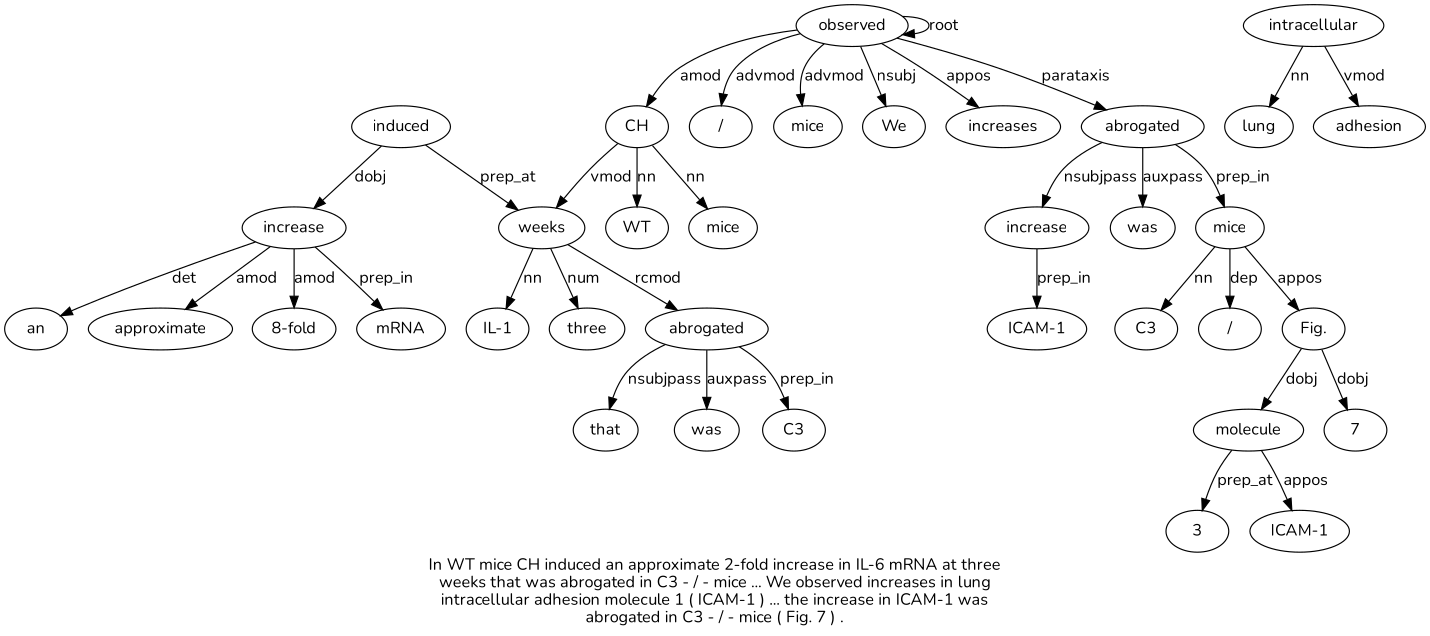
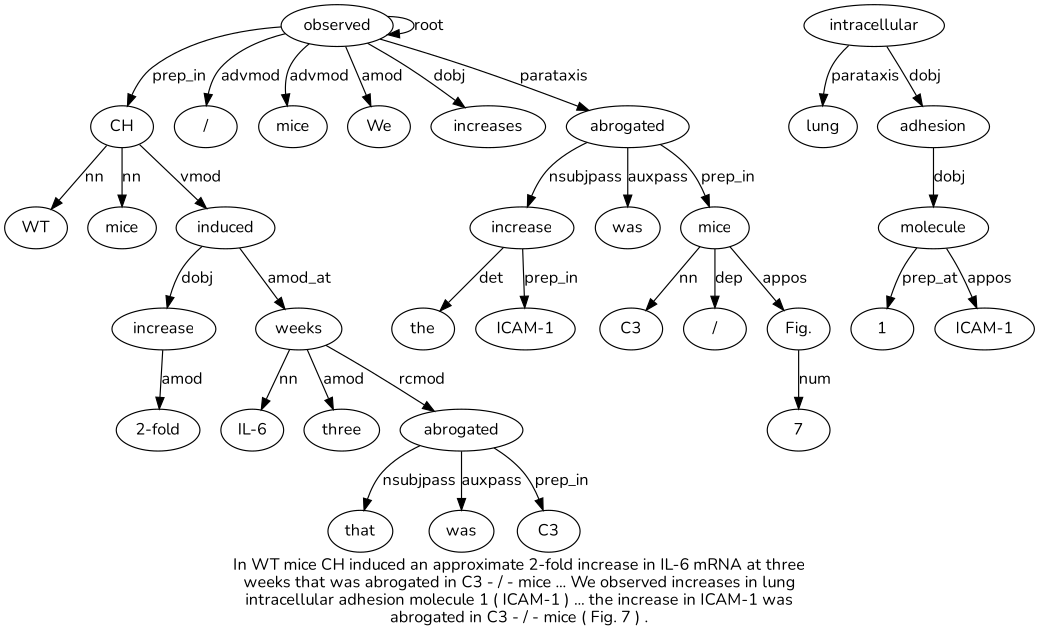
(701, 76) -> (180, 76)
(896, 76) -> (382, 76)
(969, 76) -> (450, 76)
(1300, 76) -> (865, 76)
(1365, 76) -> (925, 76)
(590, 170) -> (169, 172)
(509, 177) -> (299, 278)
(584, 278) -> (344, 380)
(36, 329) -> none
(160, 329) -> none
(294, 329) -> (158, 430)
(401, 329) -> none
none -> (423, 329)
(498, 329) -> (252, 430)
(1285, 374) -> (933, 171)
(1353, 380) -> (815, 380)
(1197, 531) -> (882, 329)
